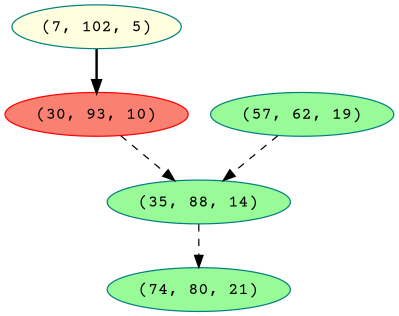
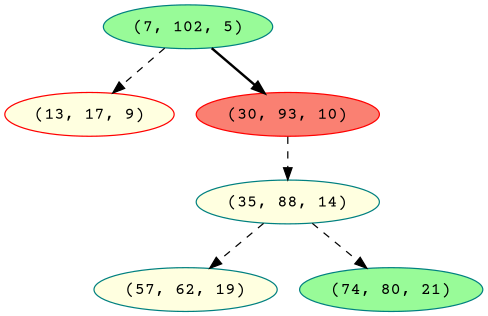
(97, 27) -> (188, 27)
none -> (89, 114)
(302, 114) -> (186, 290)
(255, 154) -> (241, 242)
(199, 202) -> (288, 202)
